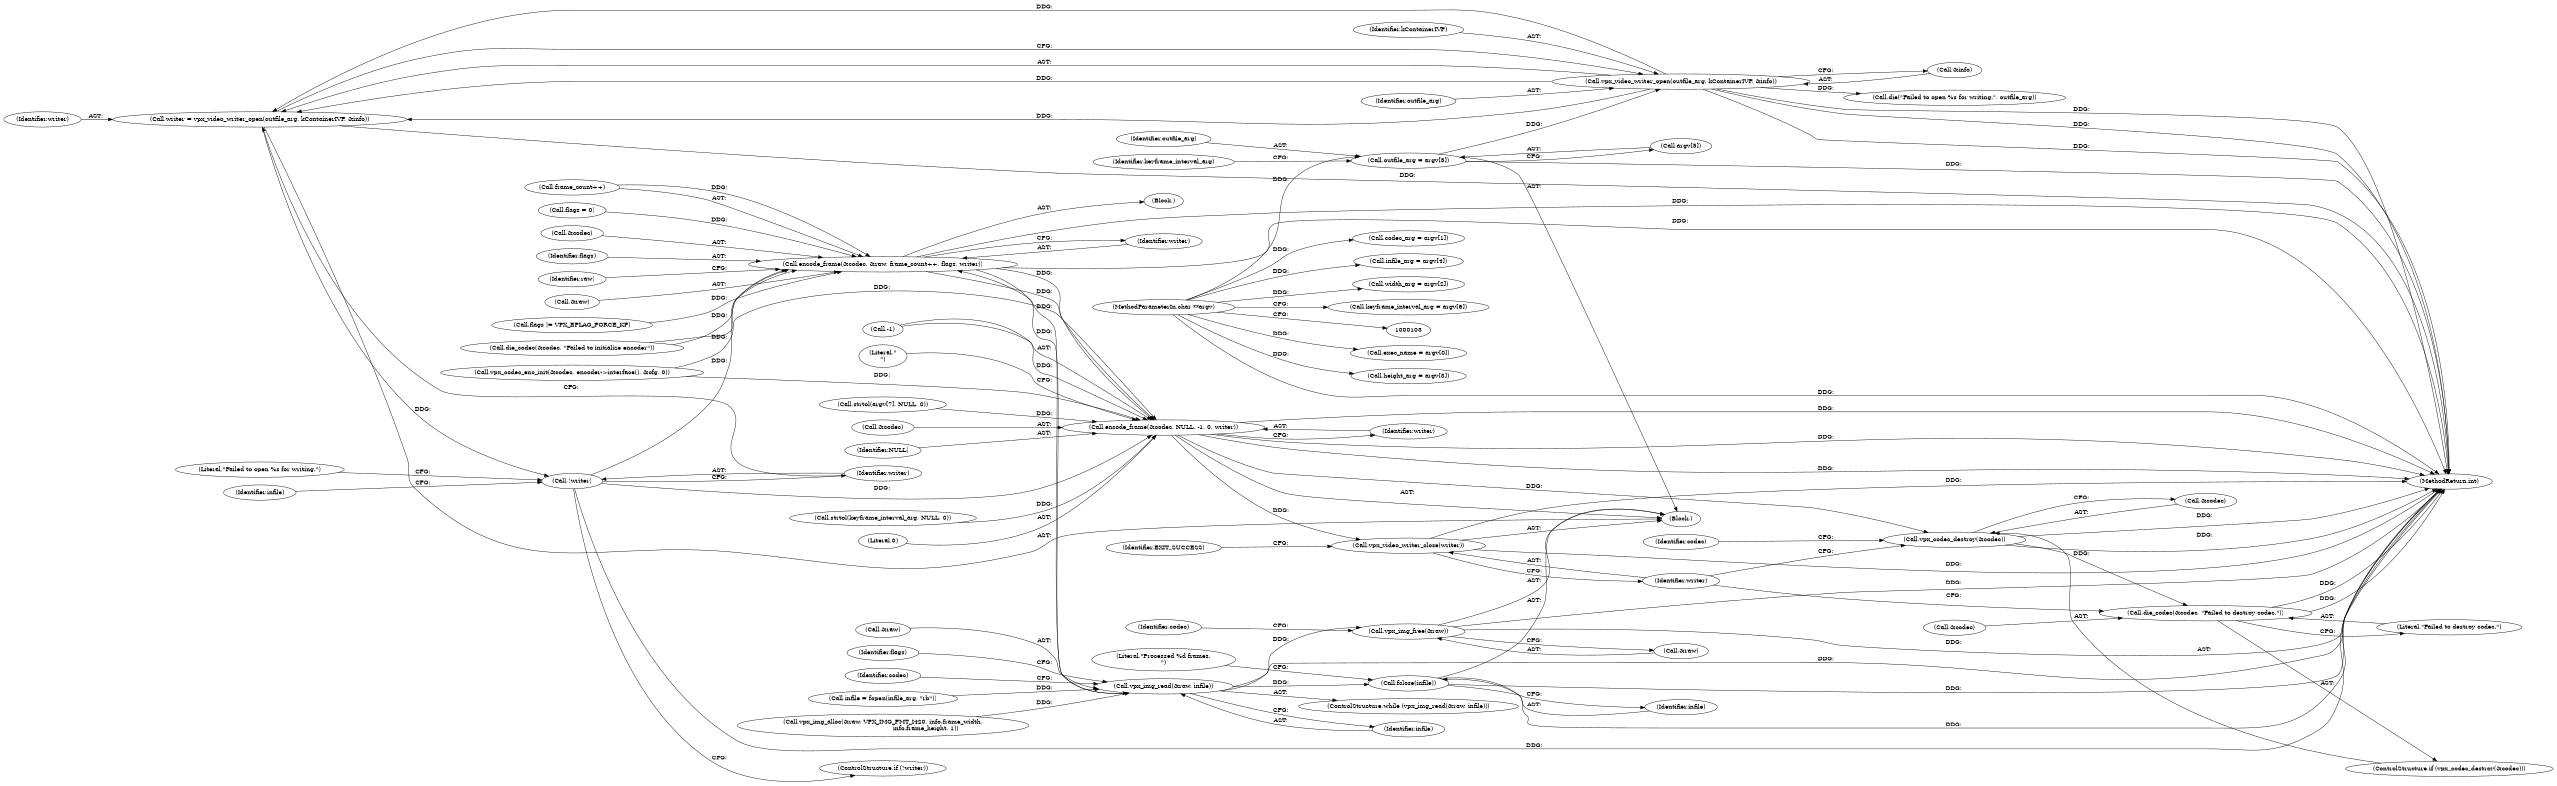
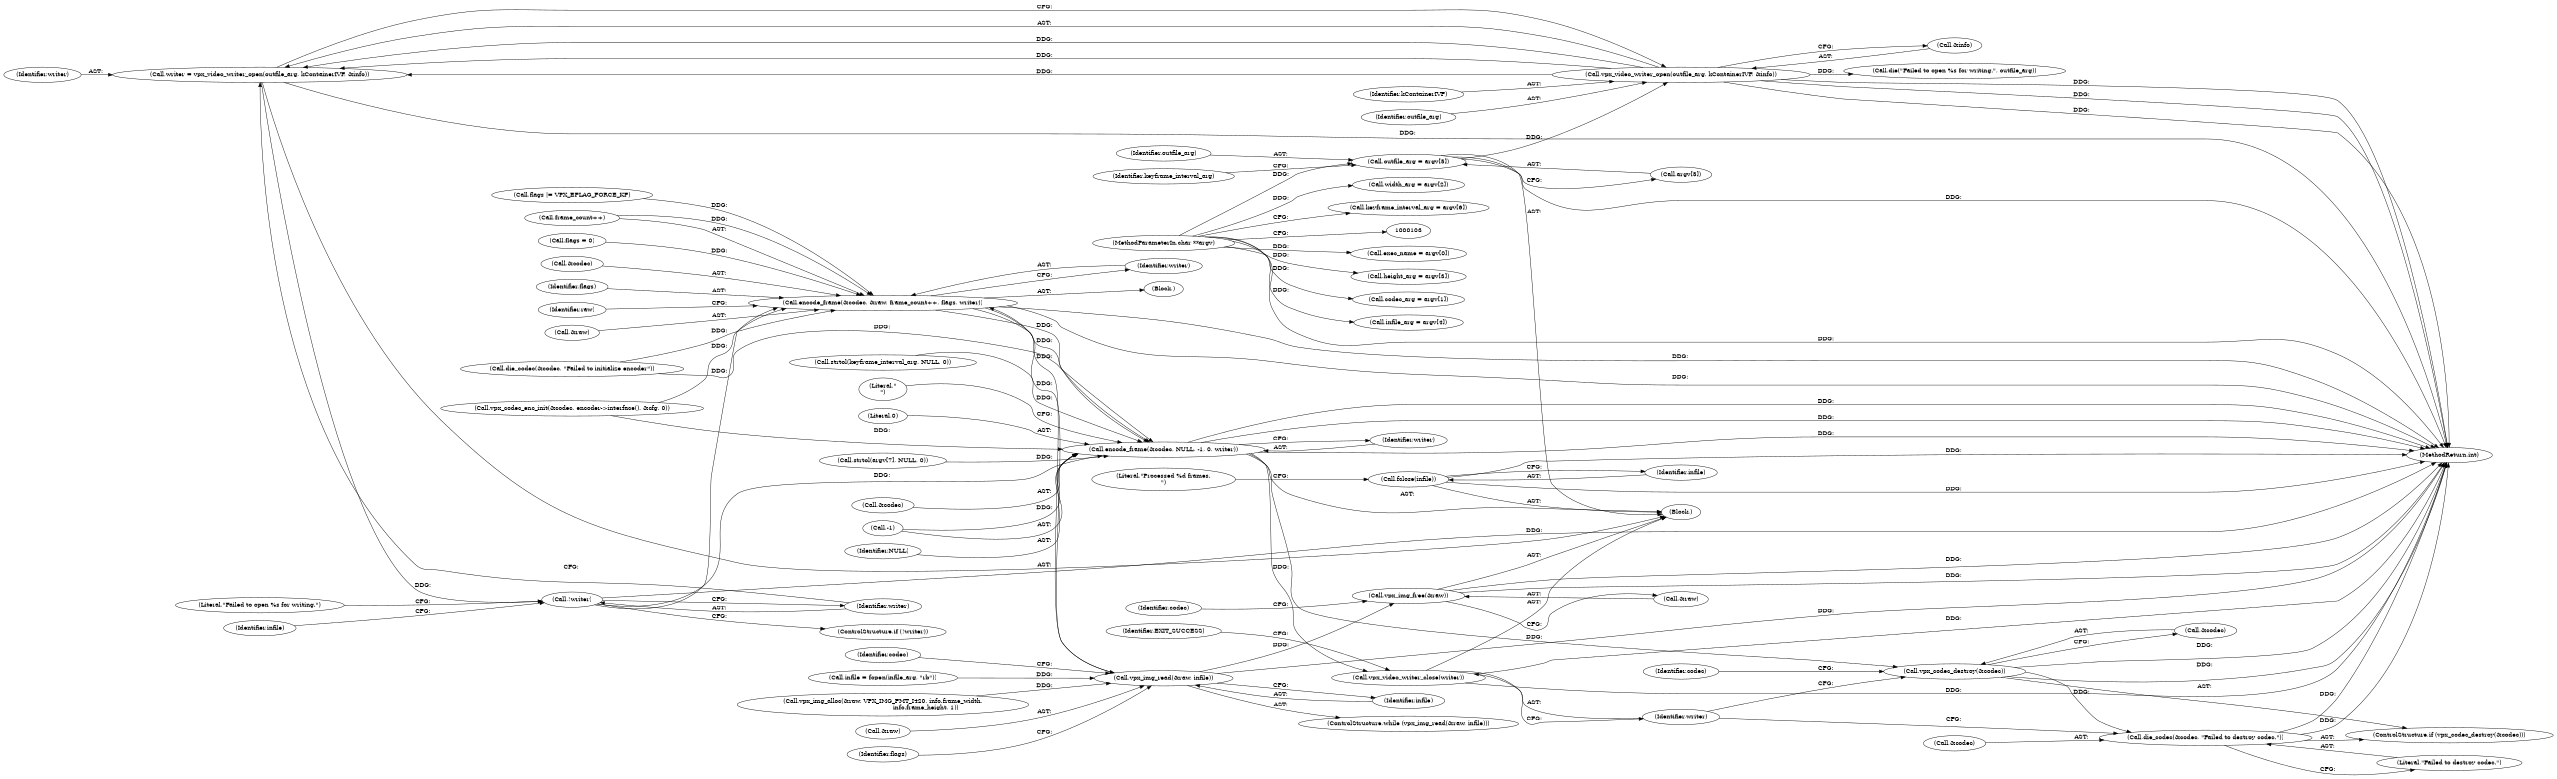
(1299, 686) -> none
(2161, 695) -> (2202, 701)
